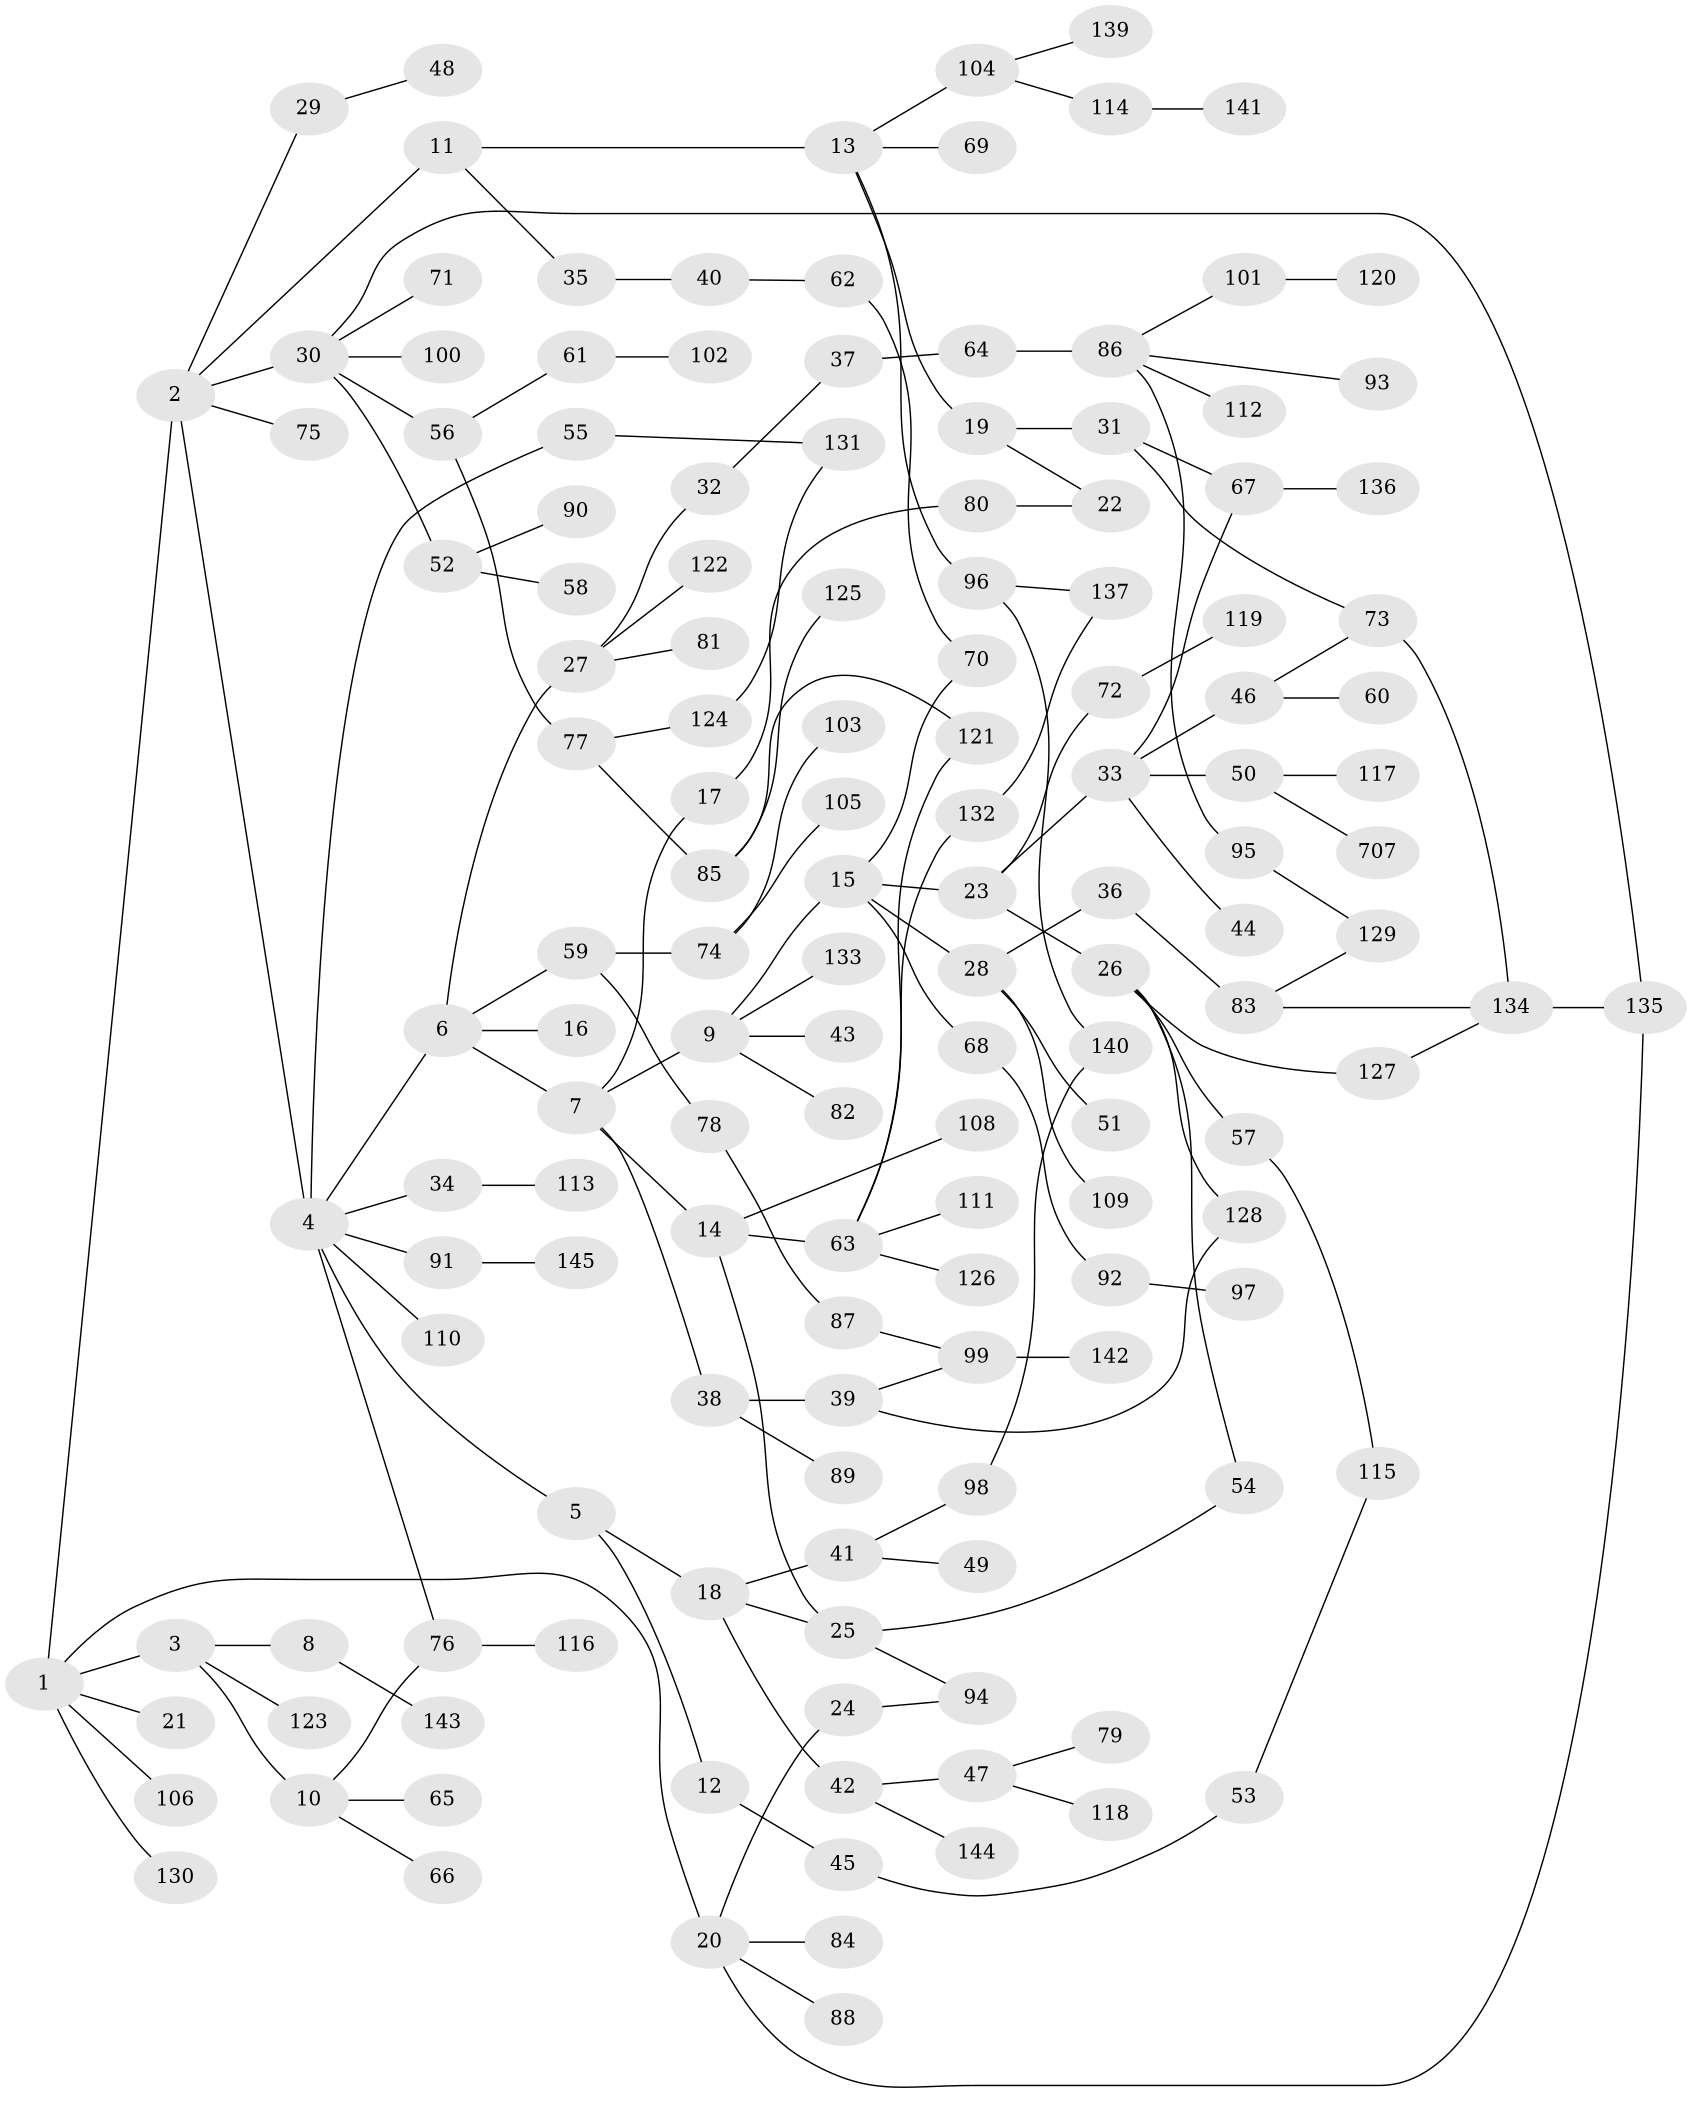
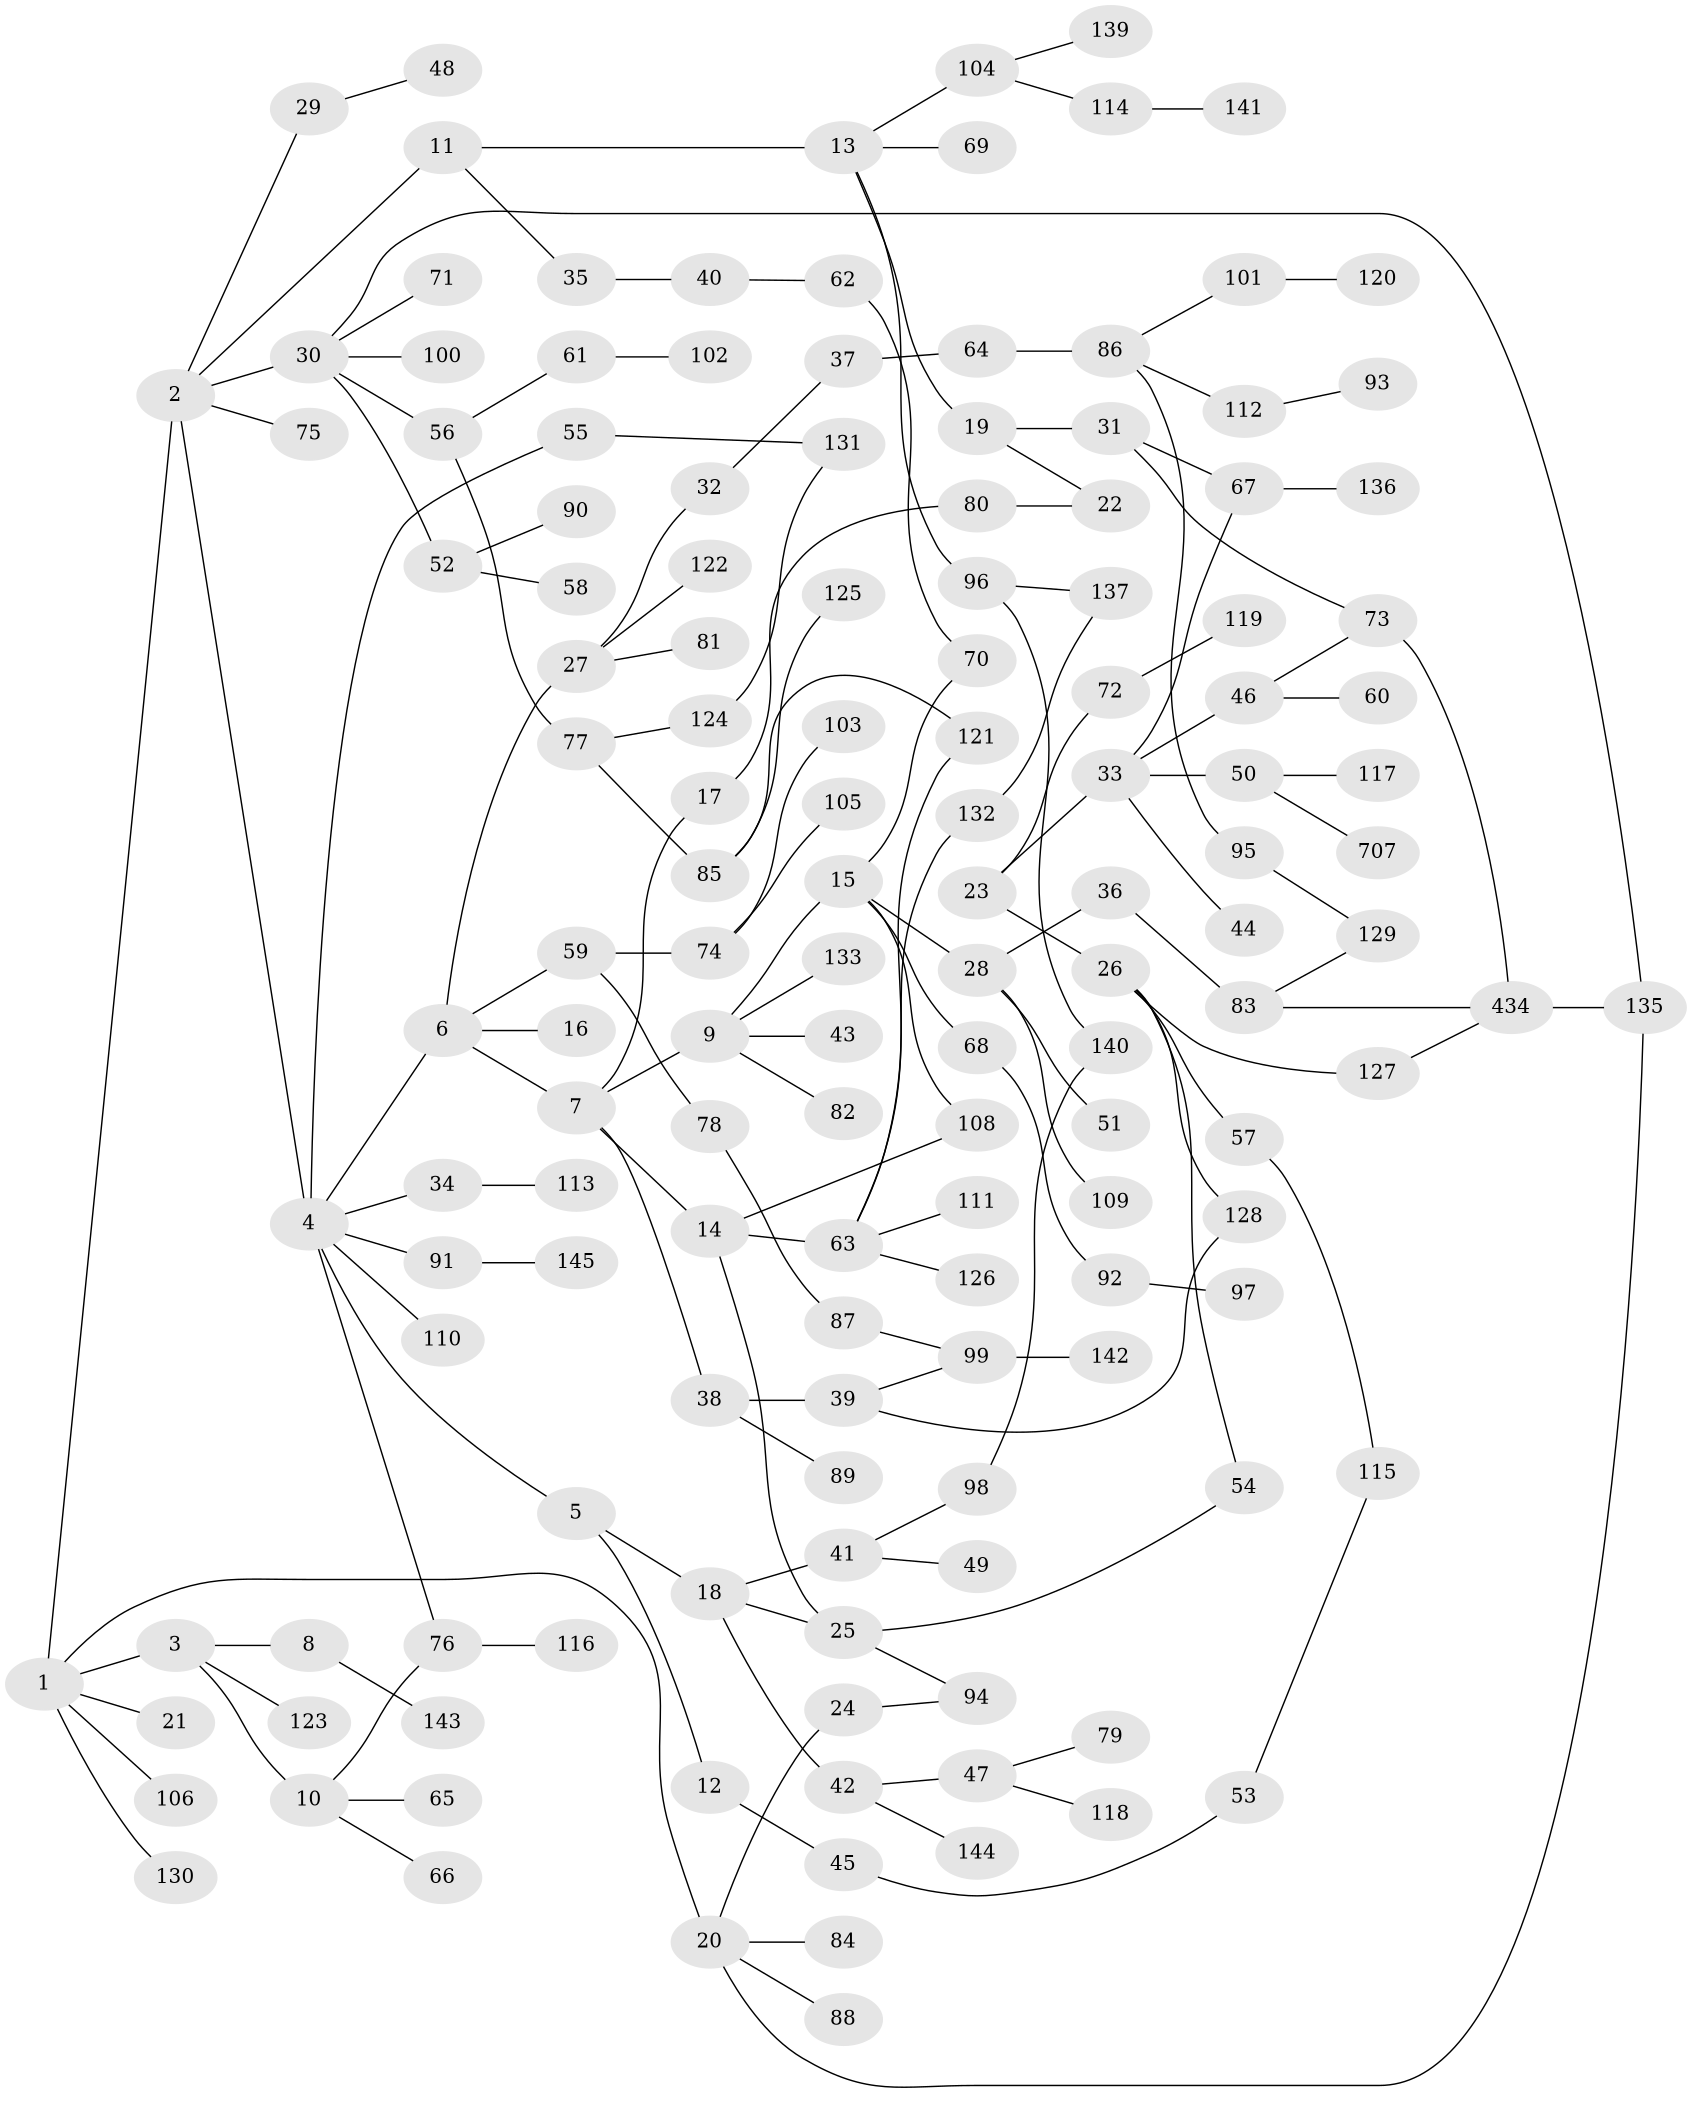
(1245, 368) -> (1312, 398)
(910, 887) -> (910, 1003)
(1511, 1008) -> (1511, 1008)
